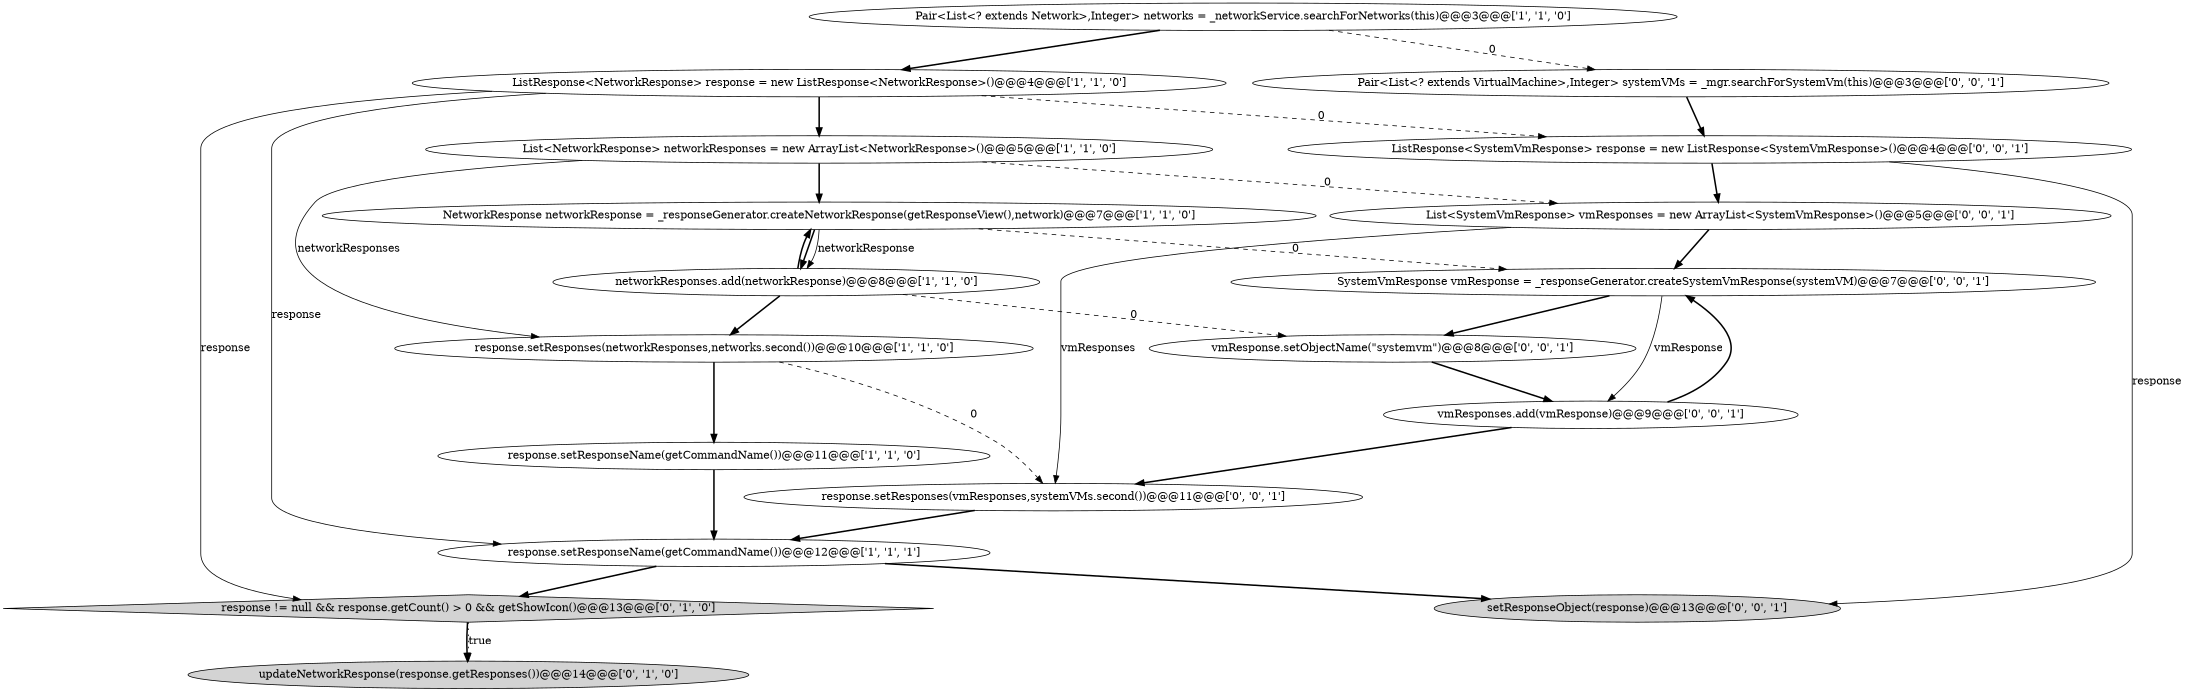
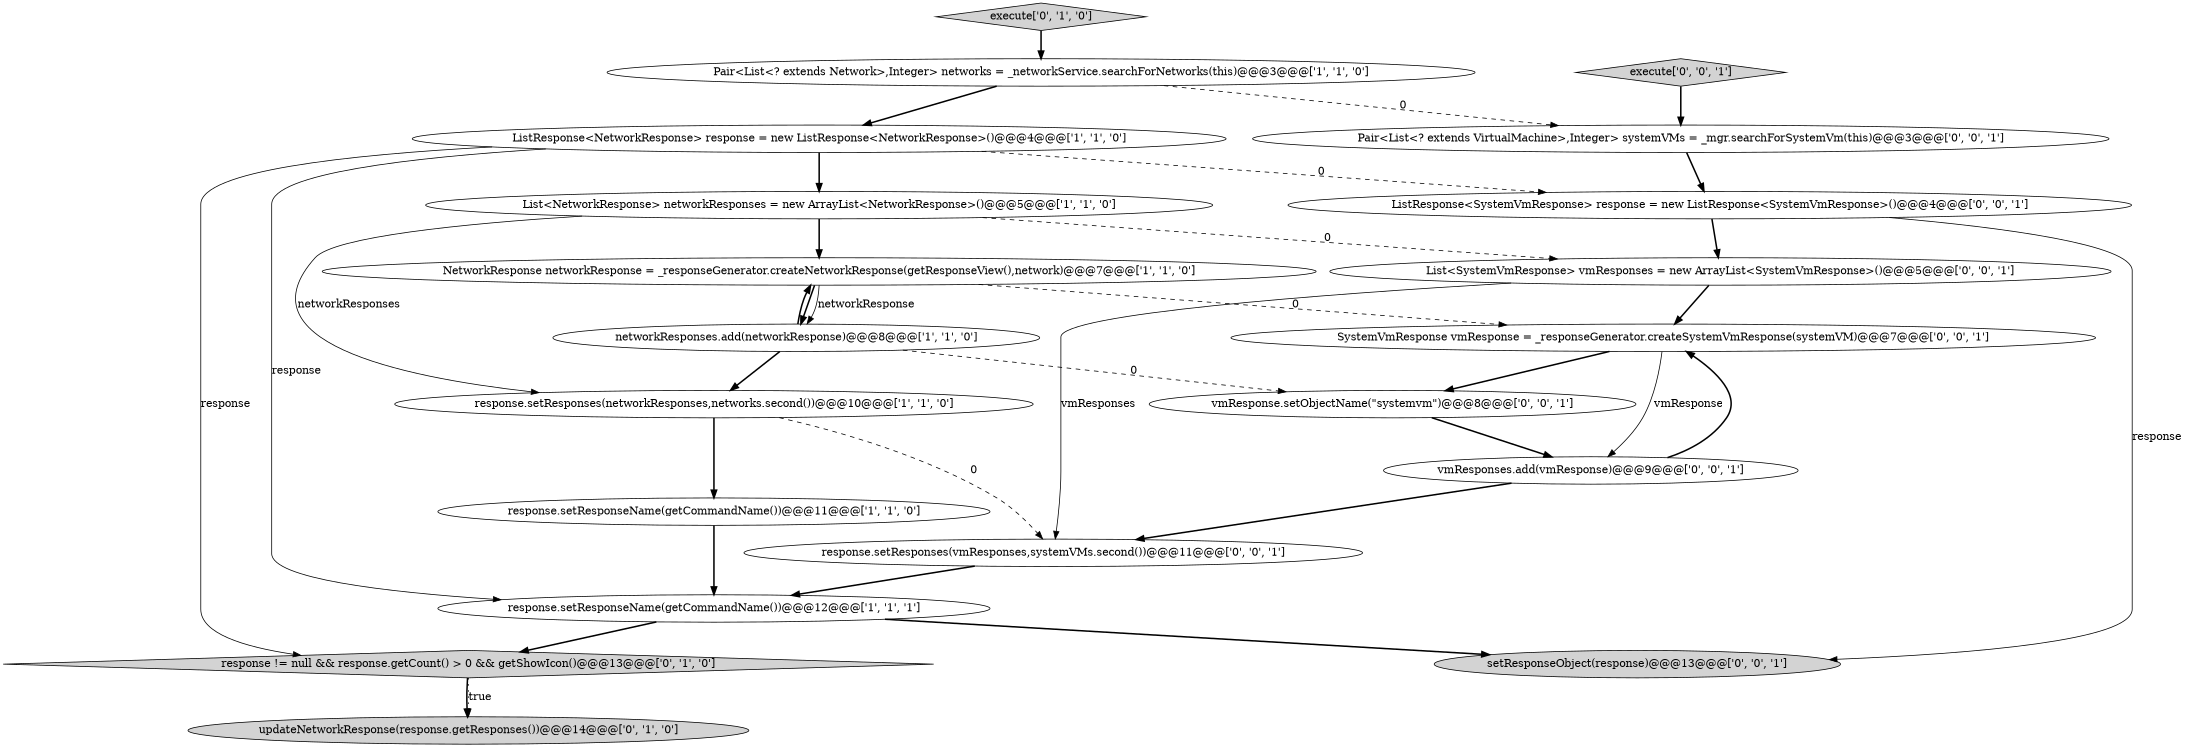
none -> (1041, 17)
none -> (1681, 72)
